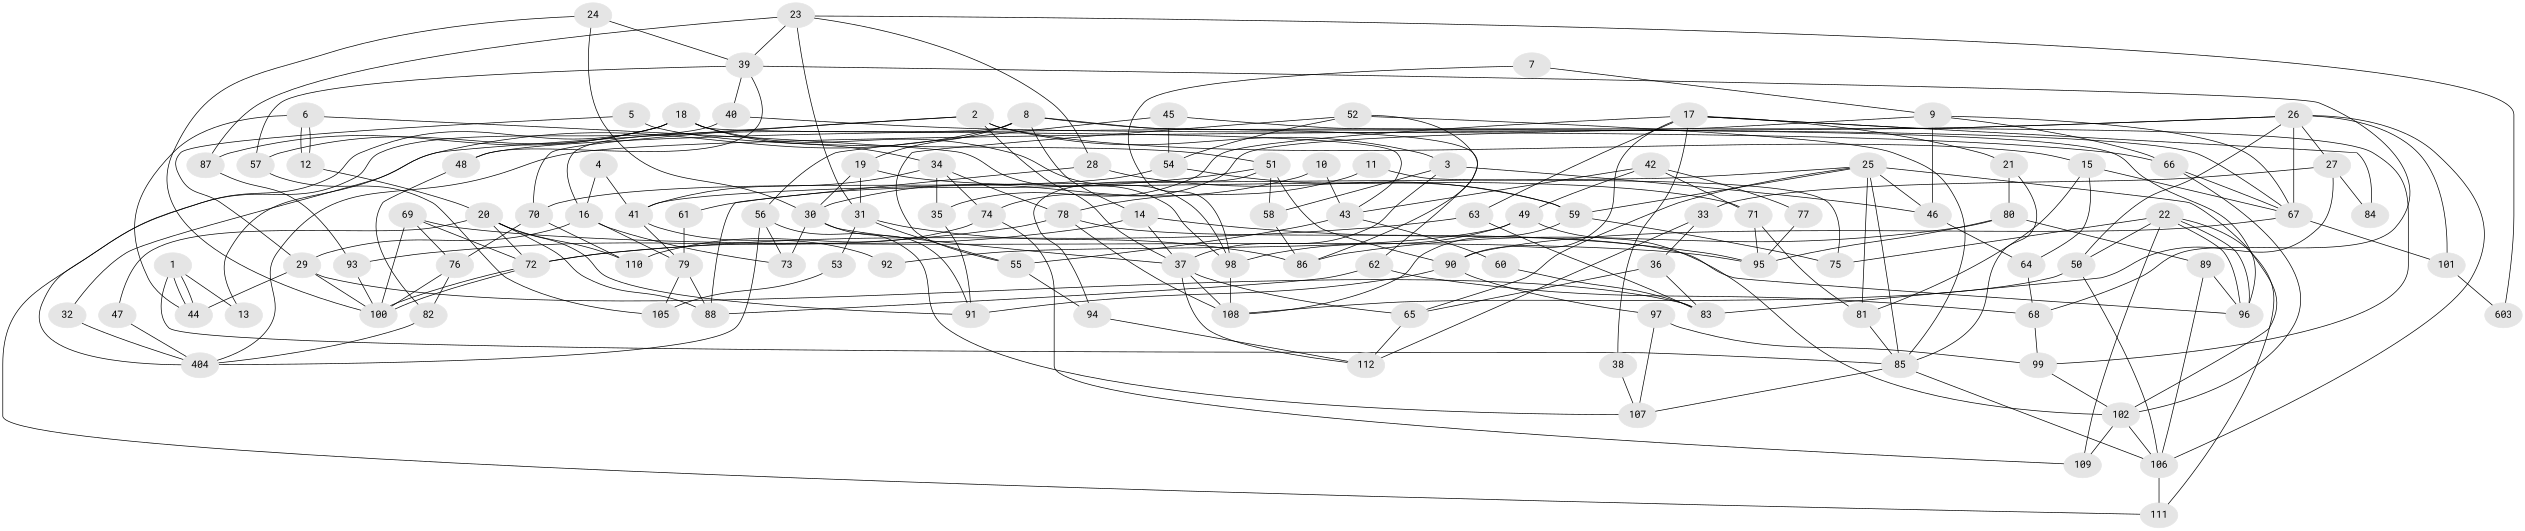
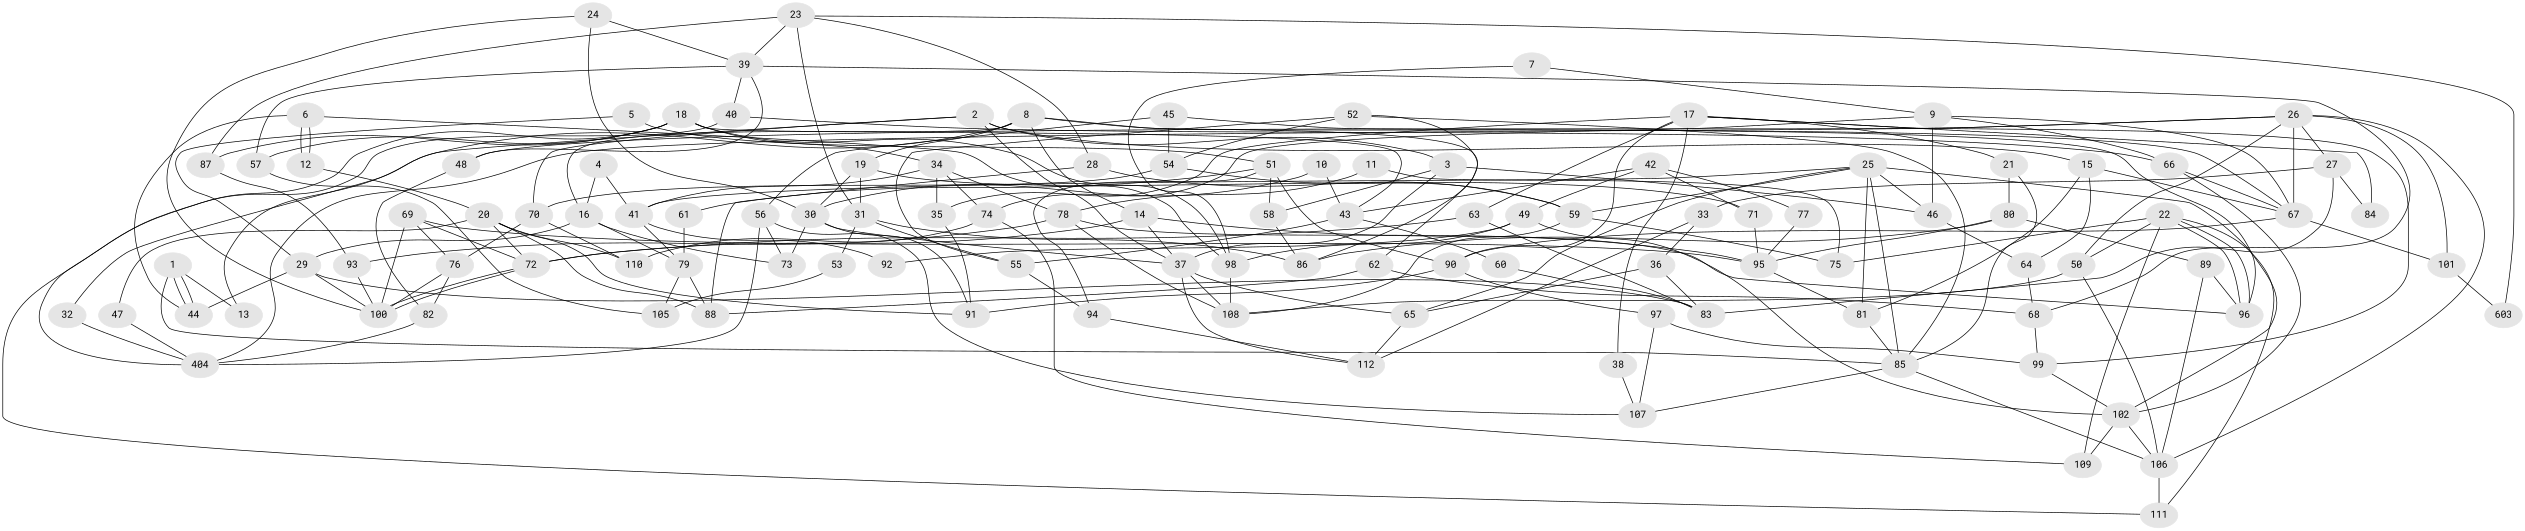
(1802, 270) -> (1810, 290)
